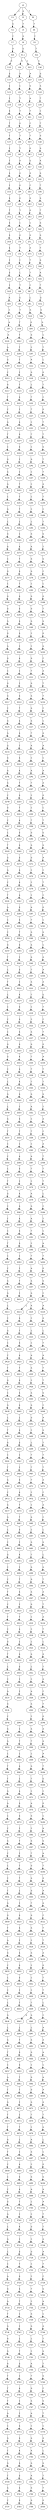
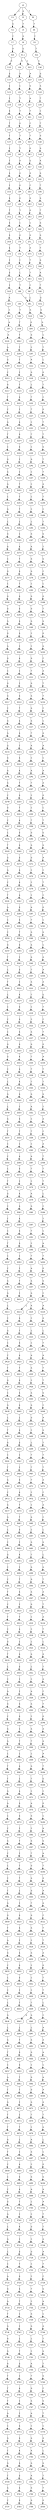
(19, 297) -> (24, 297)
(31, 1218) -> none
none -> (19, 1710)
